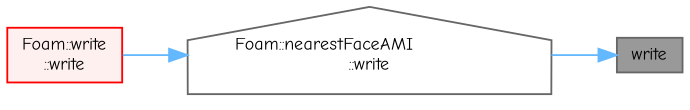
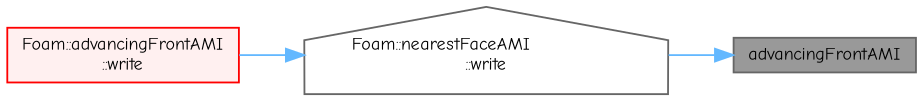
(65, 55) -> (123, 55)
(650, 55) -> (825, 55)
